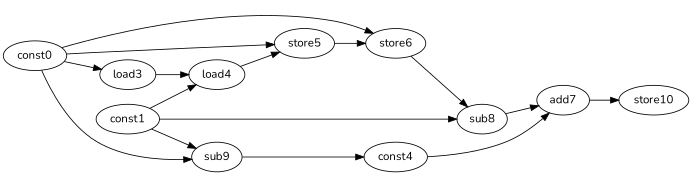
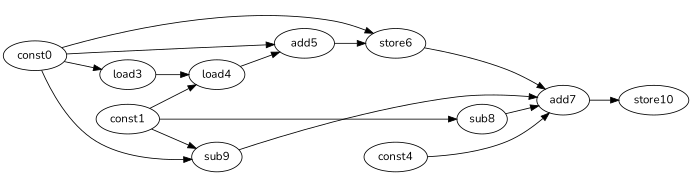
(304, 43) -> (304, 43)
(436, 79) -> (483, 62)
(299, 157) -> (382, 110)
